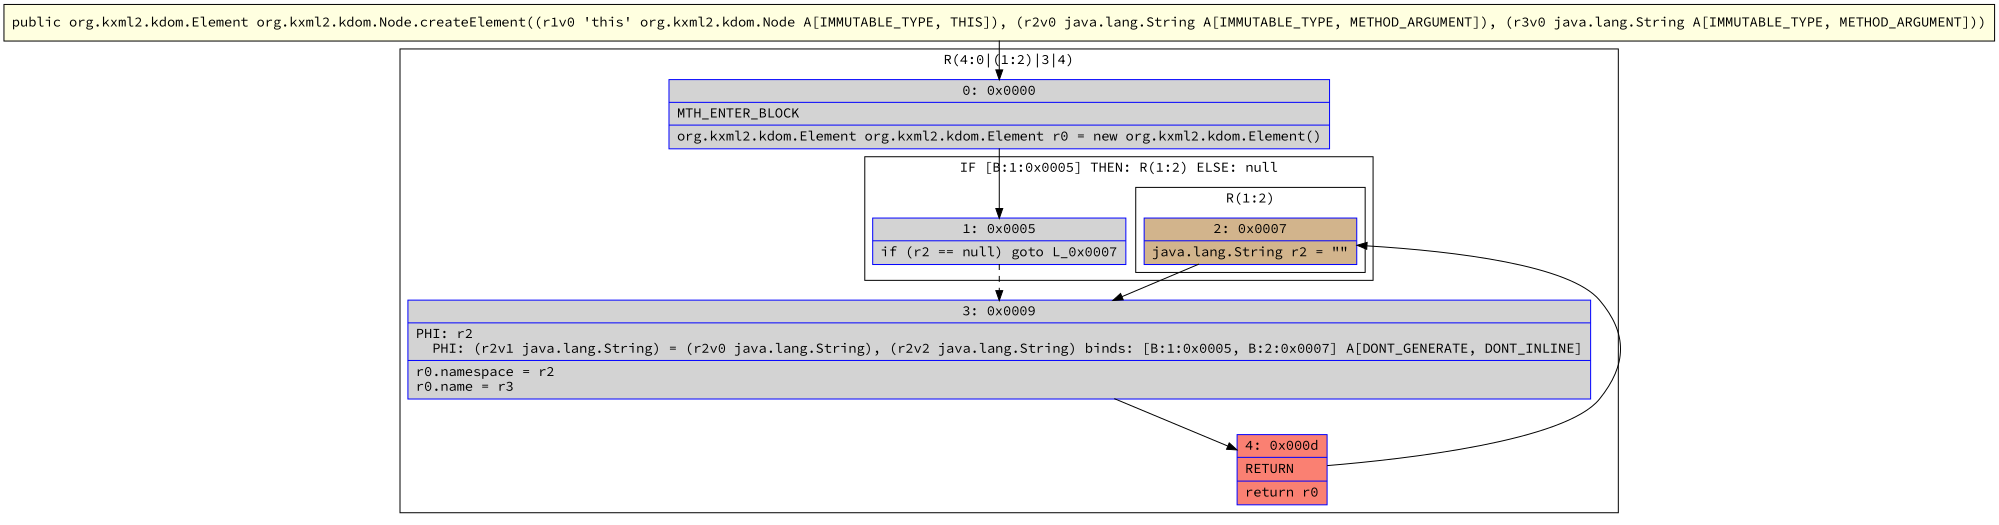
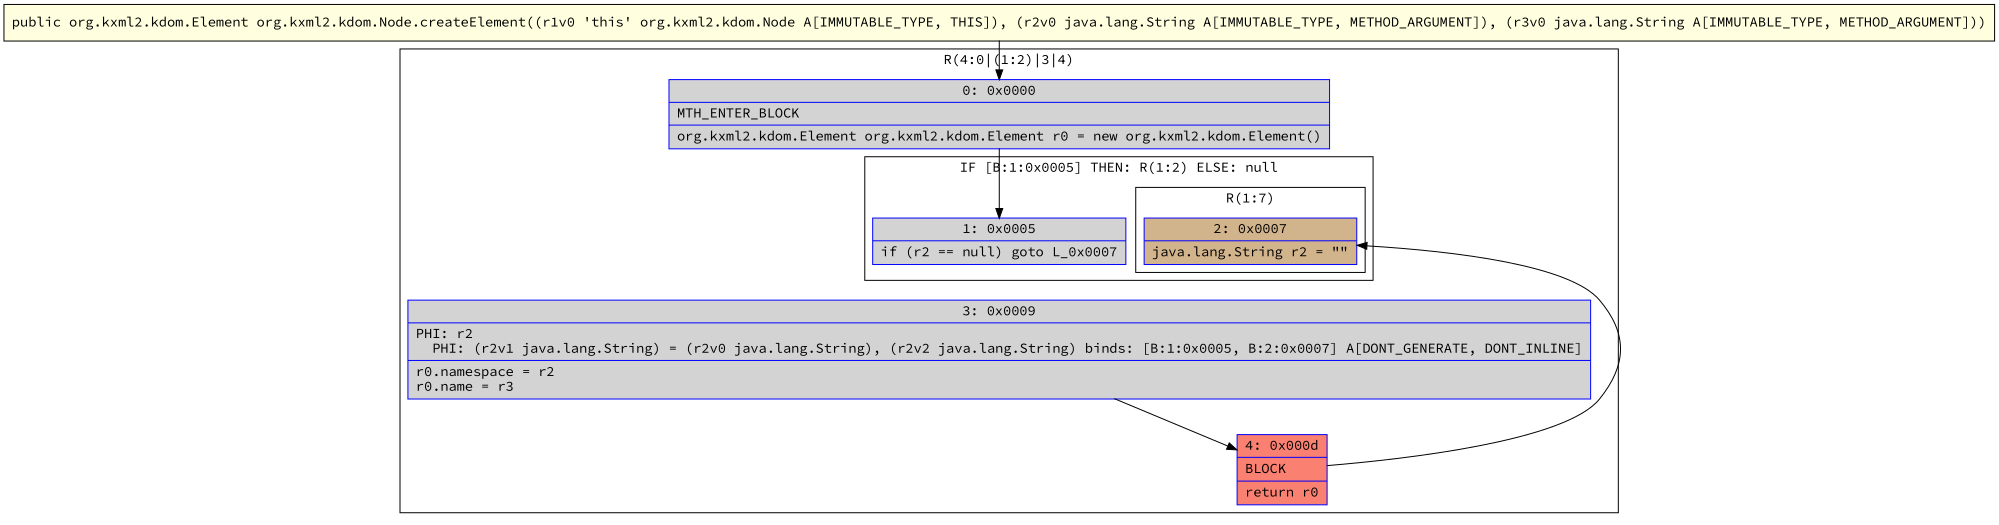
(1250, 199) -> (1250, 199)
(999, 274) -> none
(1145, 287) -> none
(1270, 469) -> (1266, 469)
